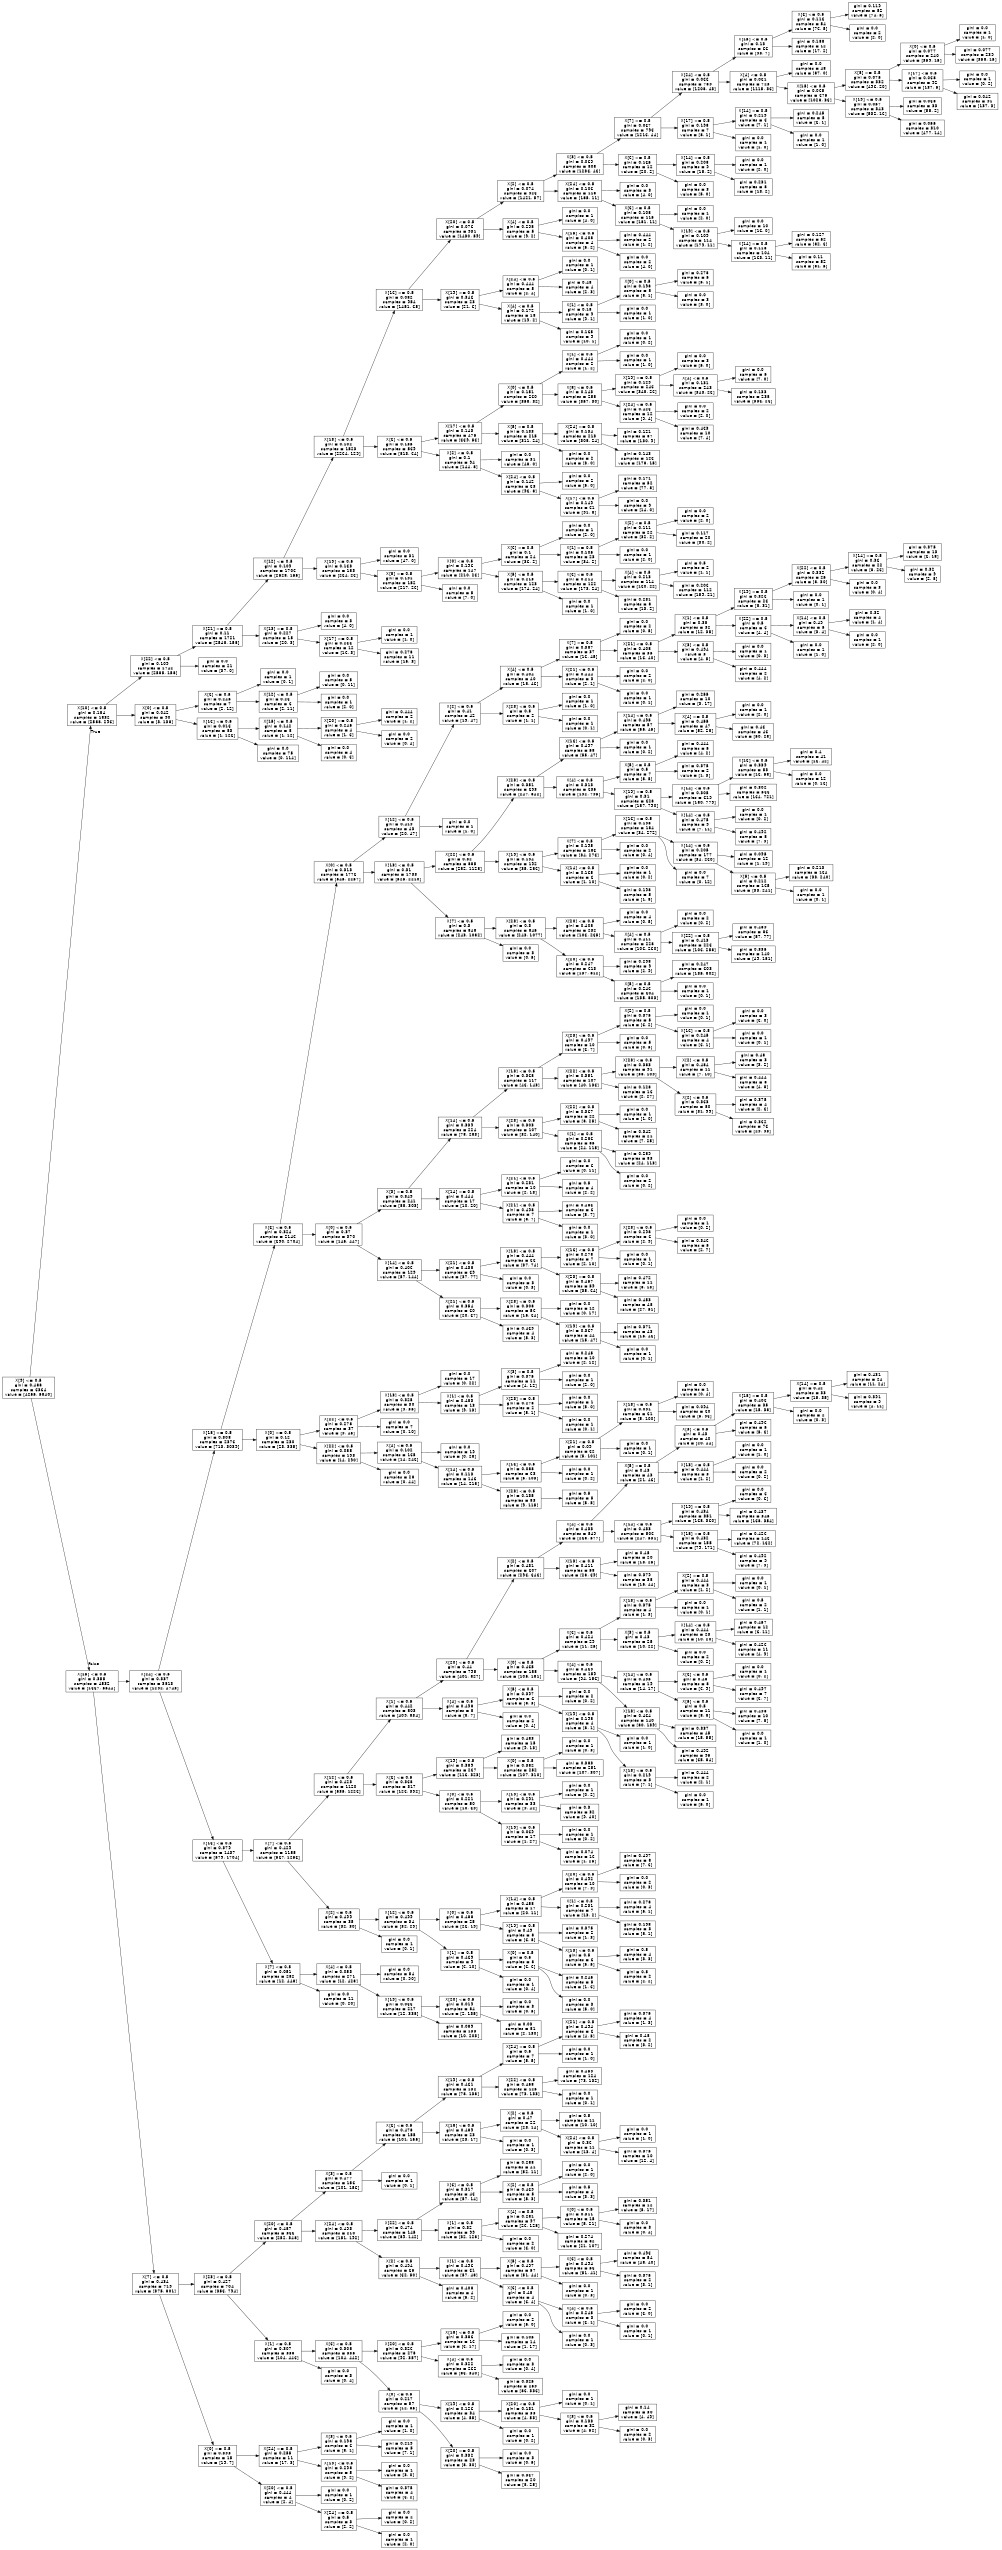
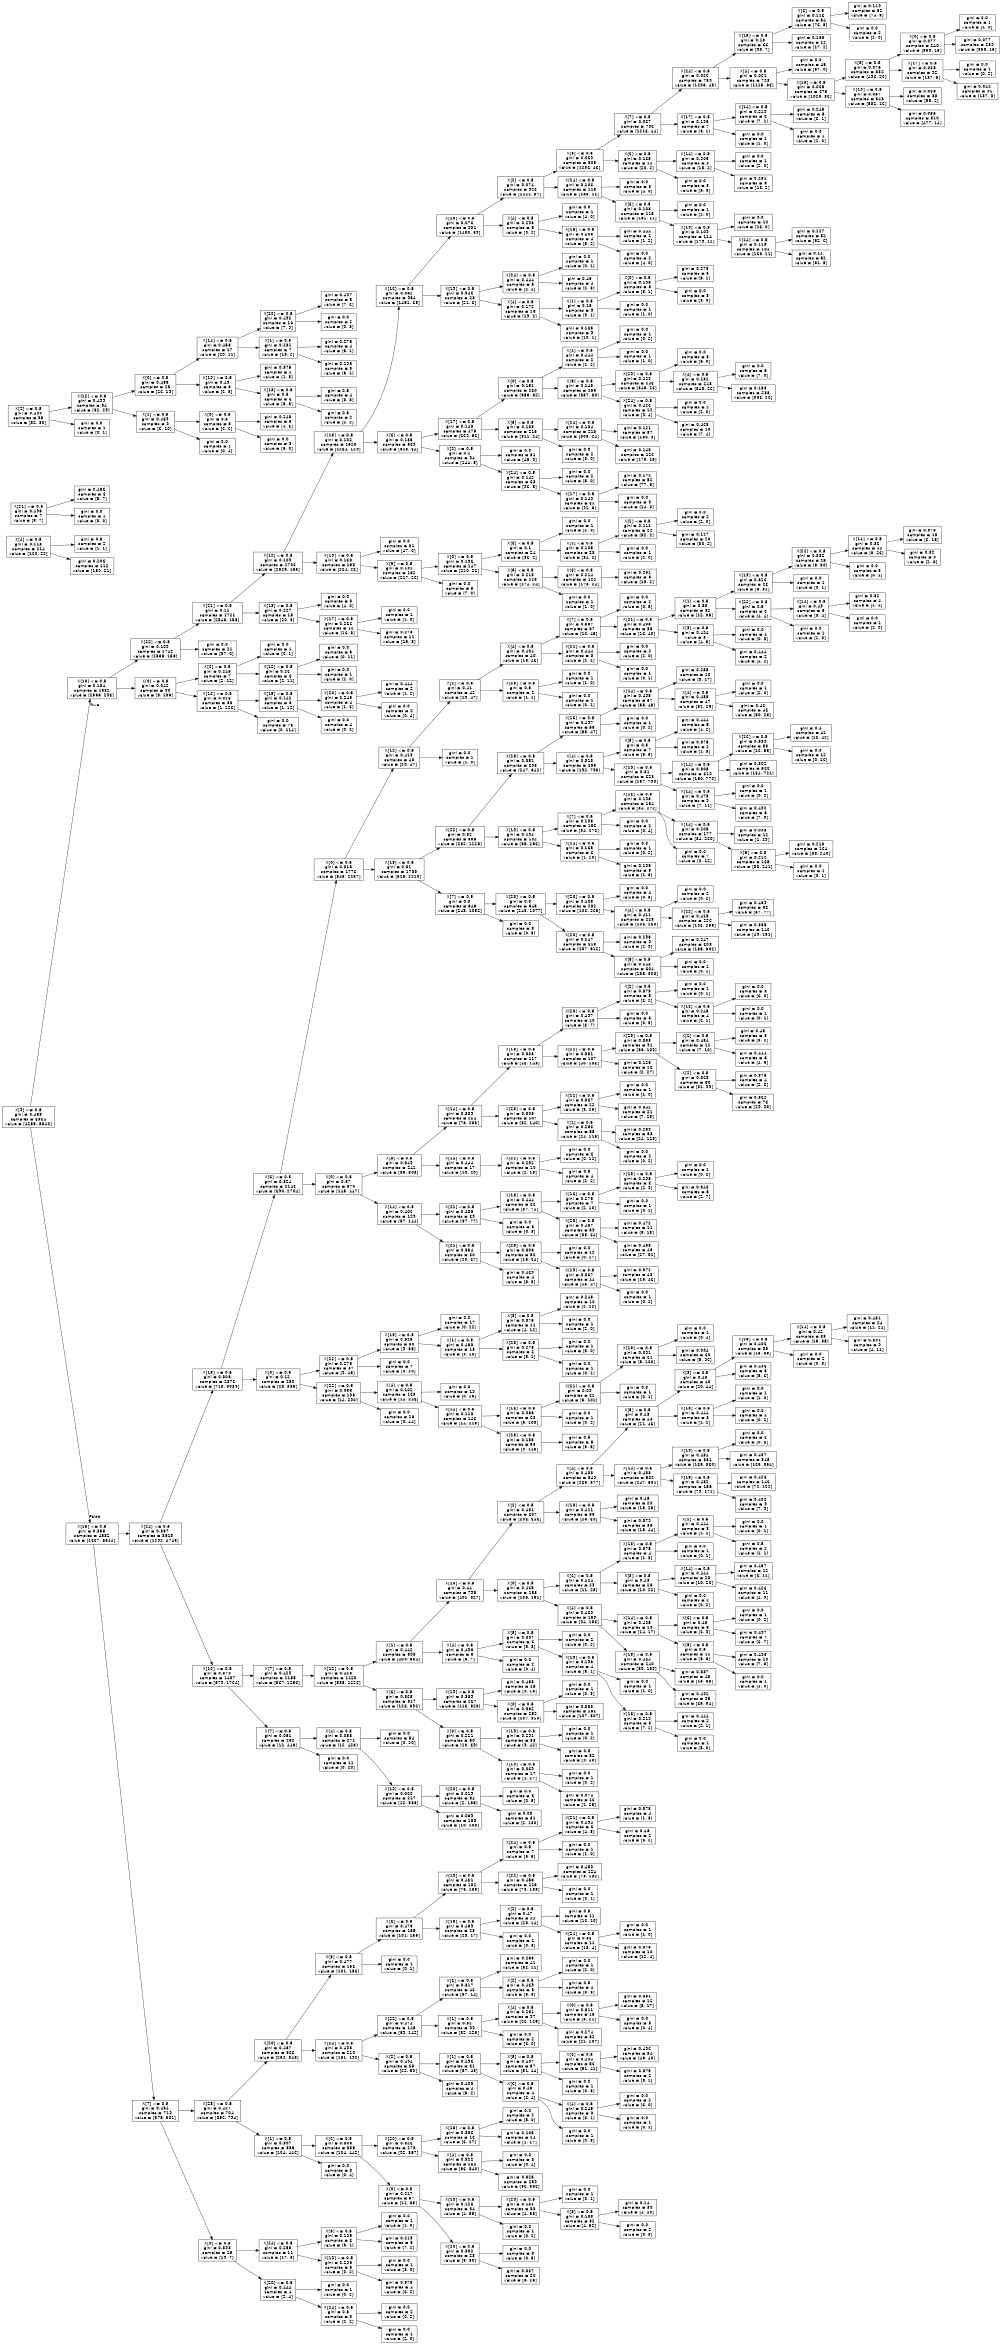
(607, 581) -> none
(490, 1206) -> none
(307, 1884) -> none
